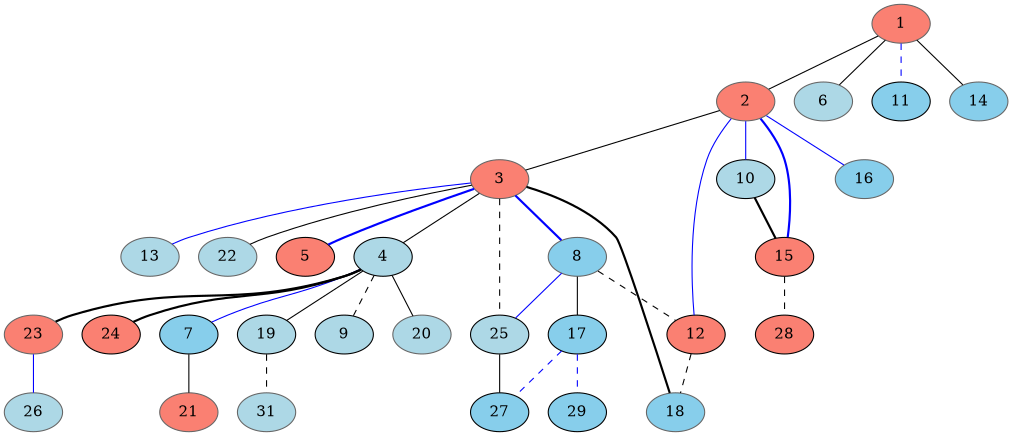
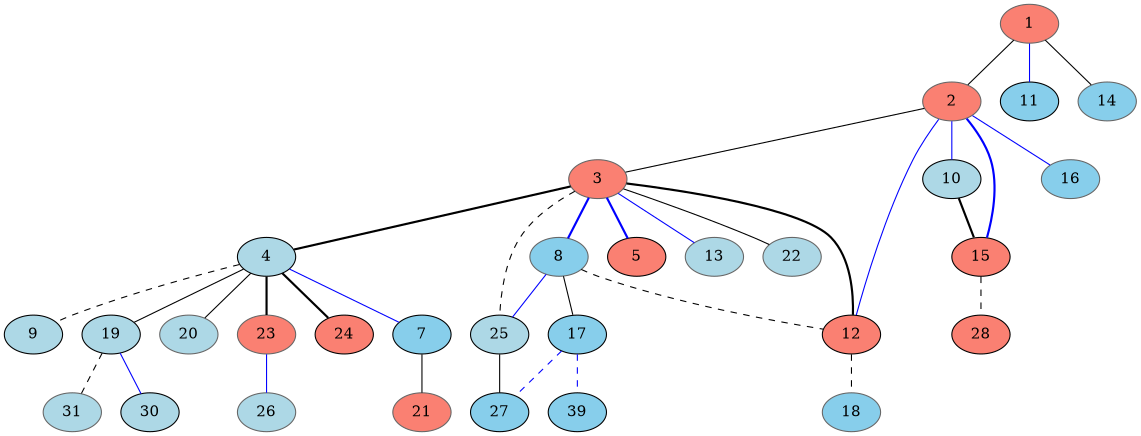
(901, 63) -> (1030, 63)
(823, 101) -> none
(441, 218) -> (432, 218)
(627, 265) -> (772, 210)
none -> (150, 412)
(577, 412) -> (577, 412)
